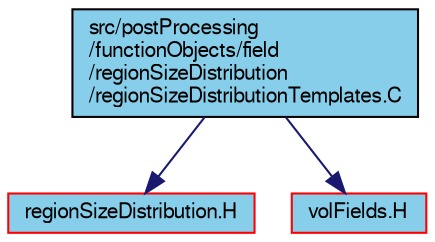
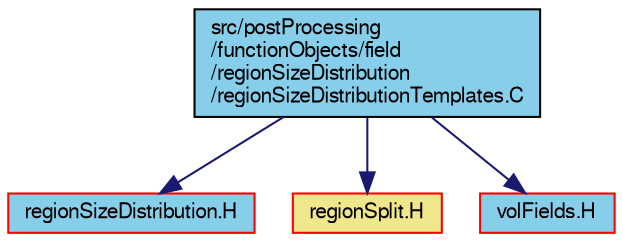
none -> (367, 213)
